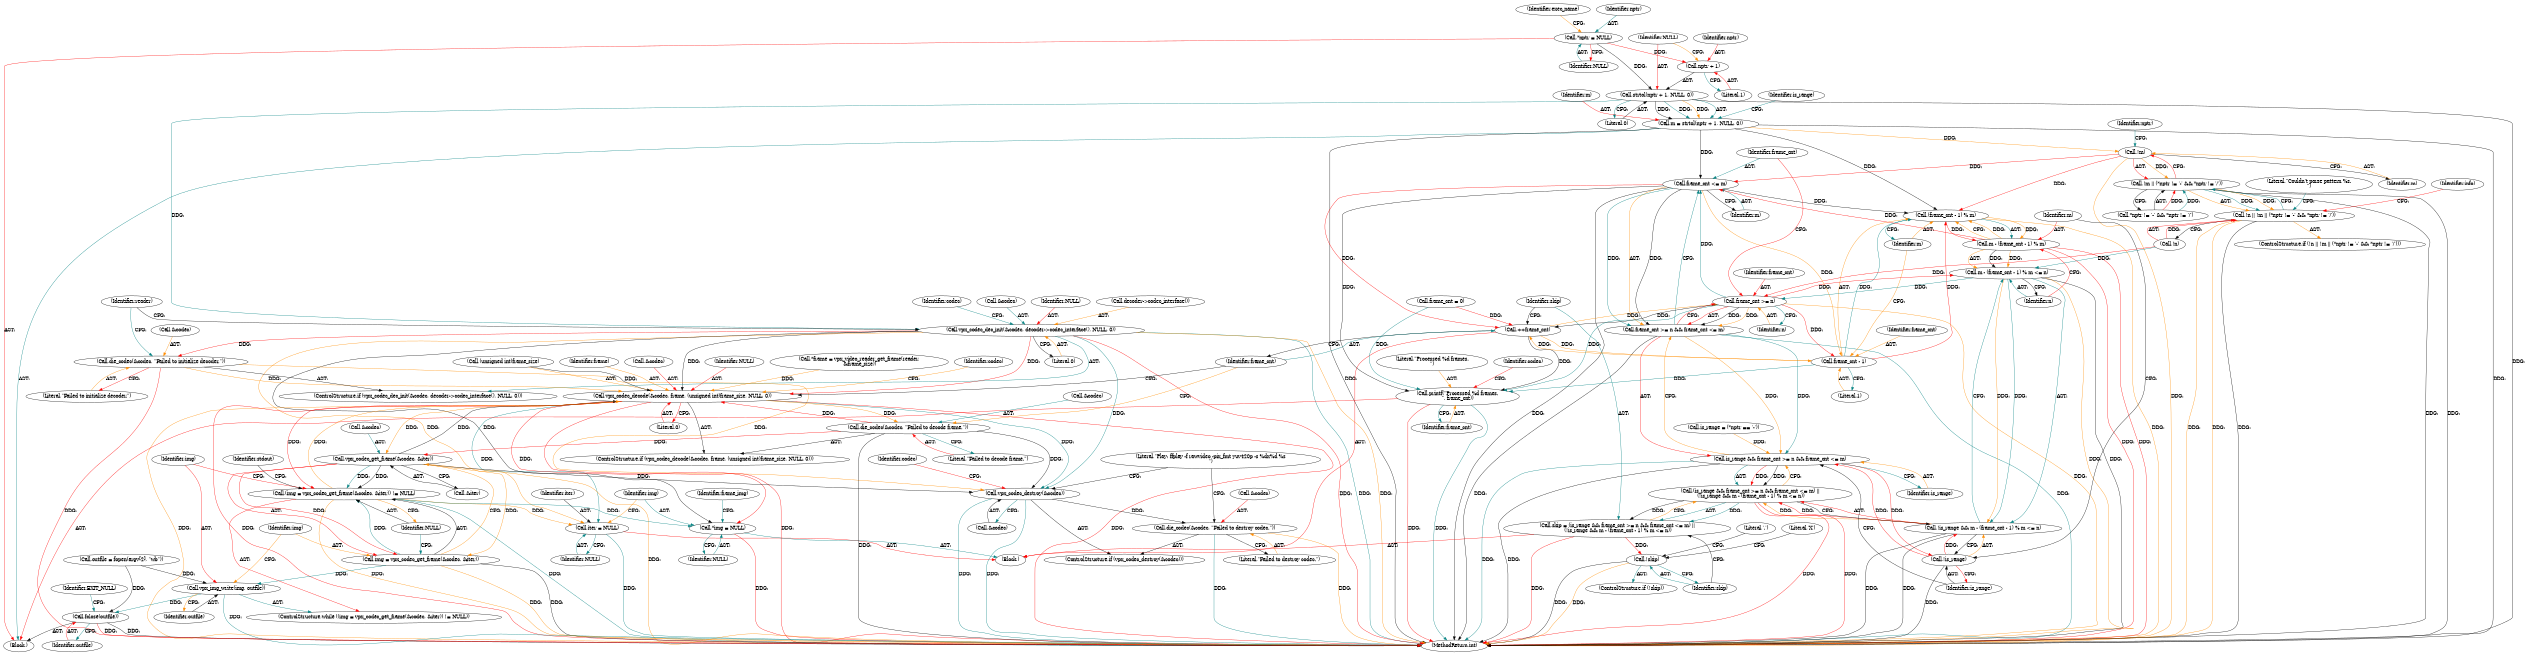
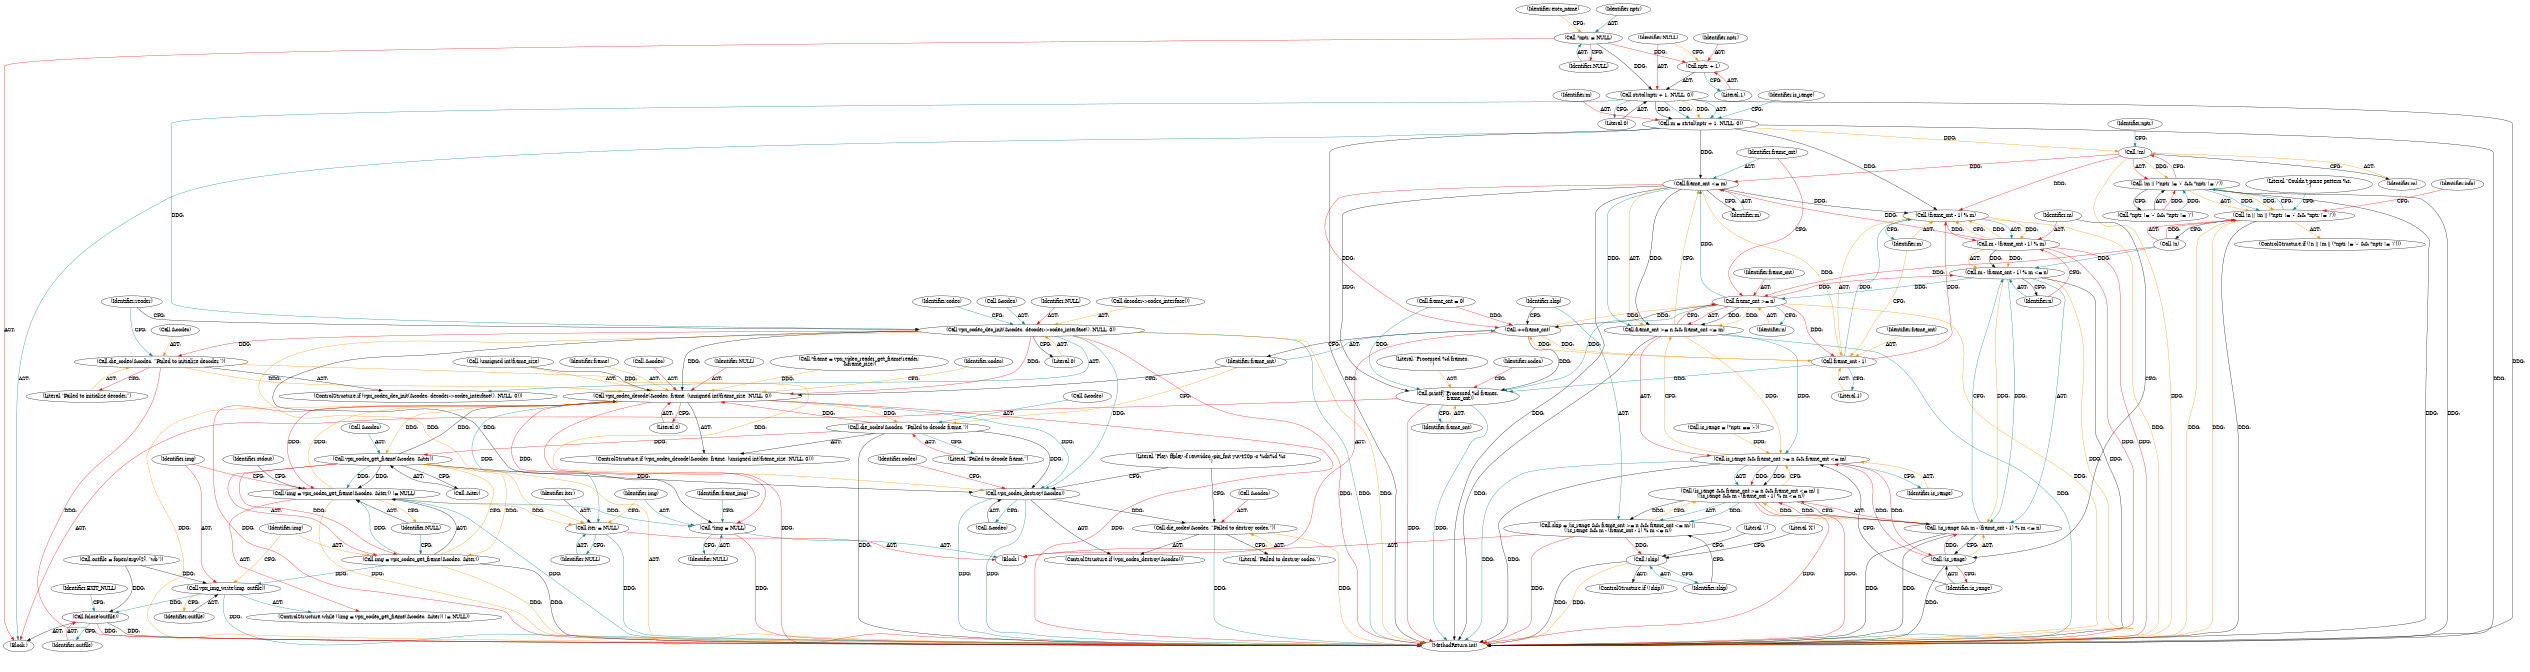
(1682, 258) -> (1682, 258)
(655, 560) -> (655, 560)
(1637, 572) -> (1637, 572)
